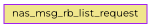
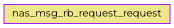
(76, 14) -> (87, 14)
